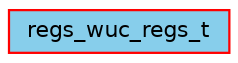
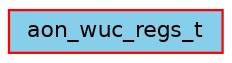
(119, 31) -> (116, 31)
